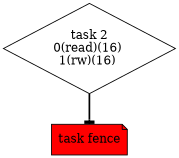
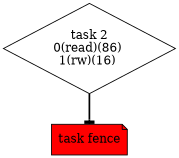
(89, 49) -> (89, 49)
